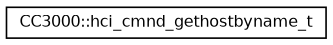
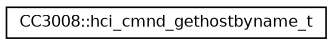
(166, 23) -> (166, 23)
